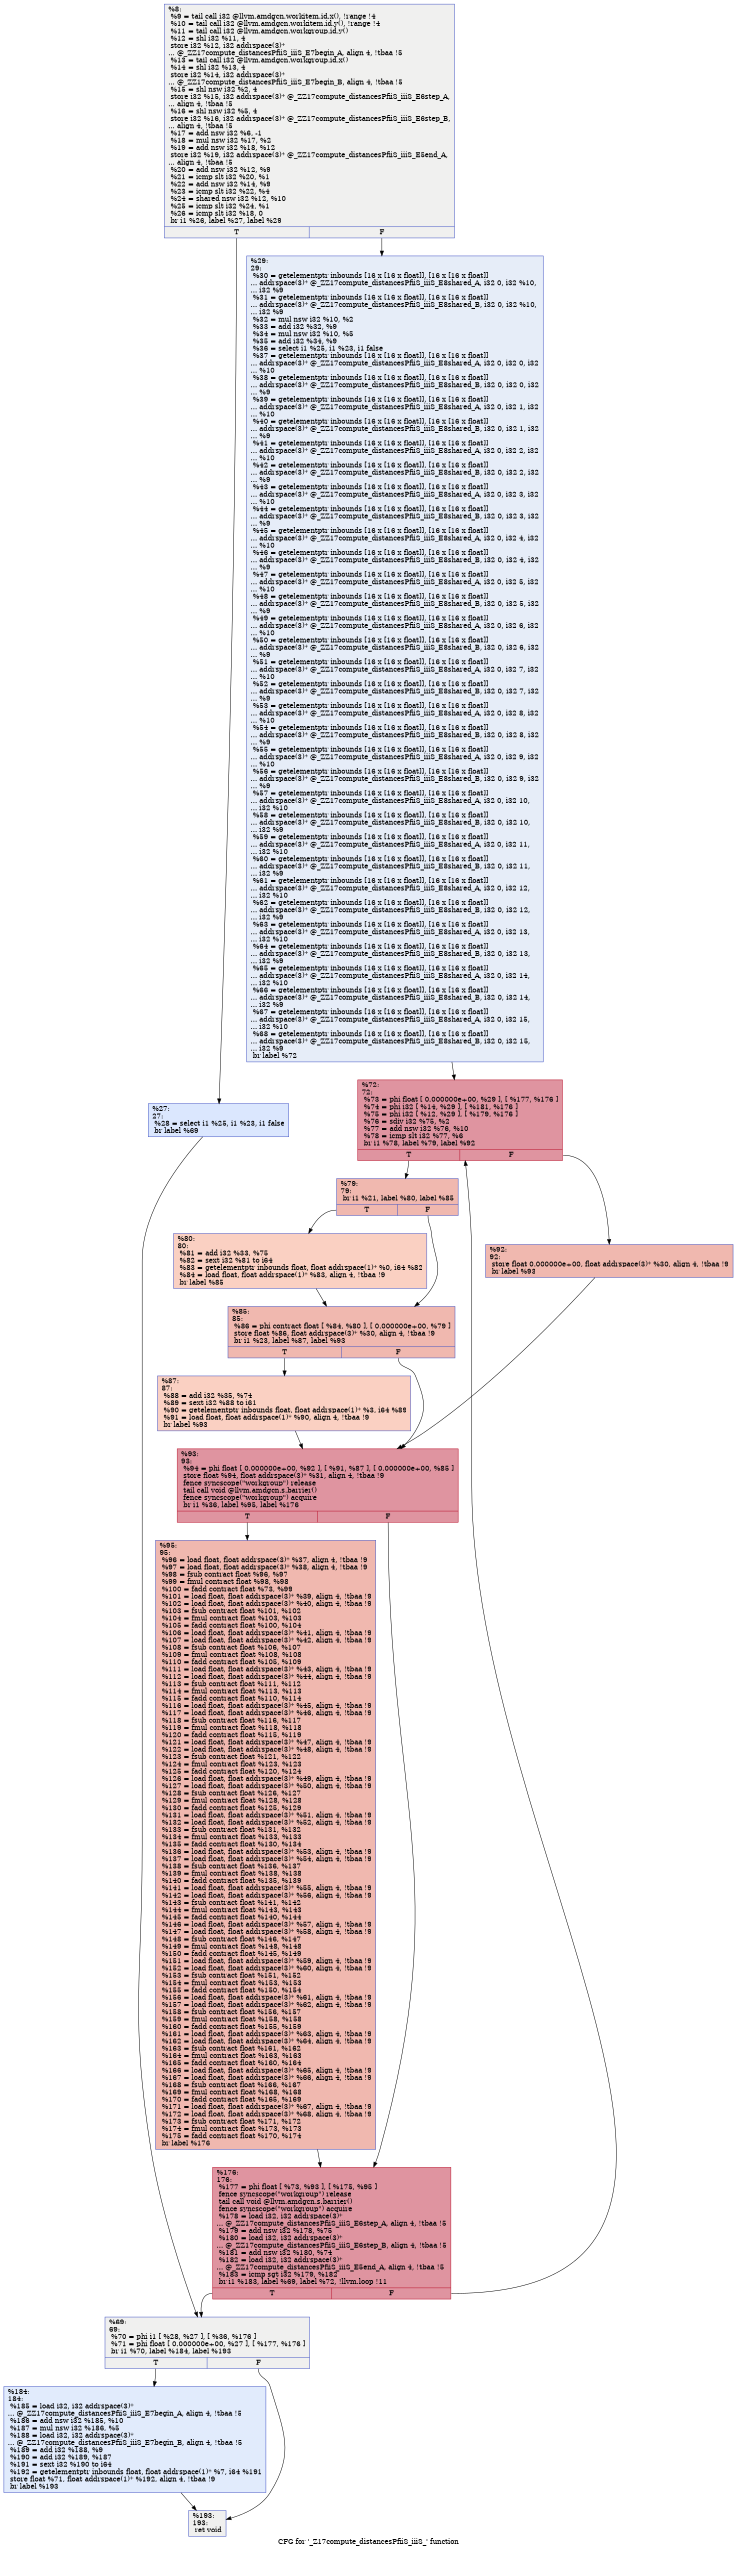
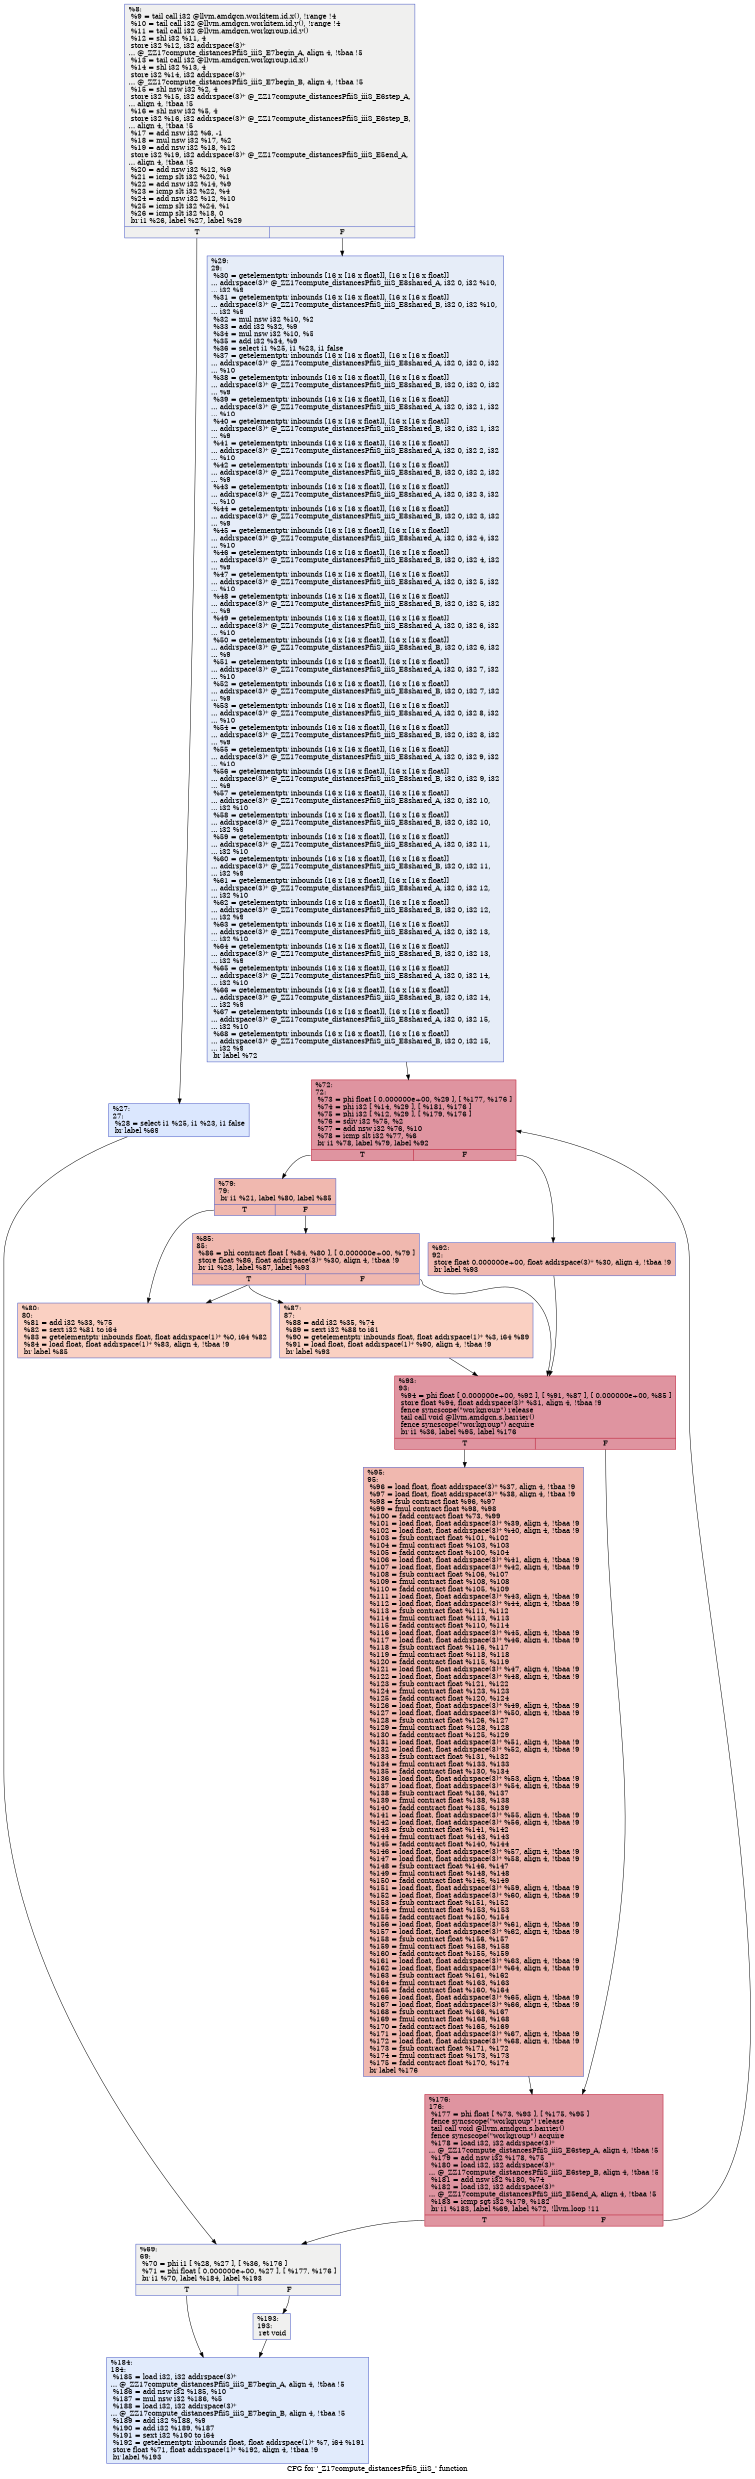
(227, 199) -> (182, 199)
(320, 1295) -> (229, 1293)
(187, 2500) -> (264, 2346)
